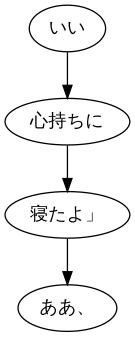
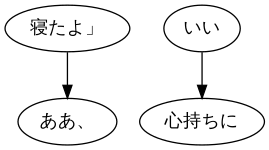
(67, 162) -> none
